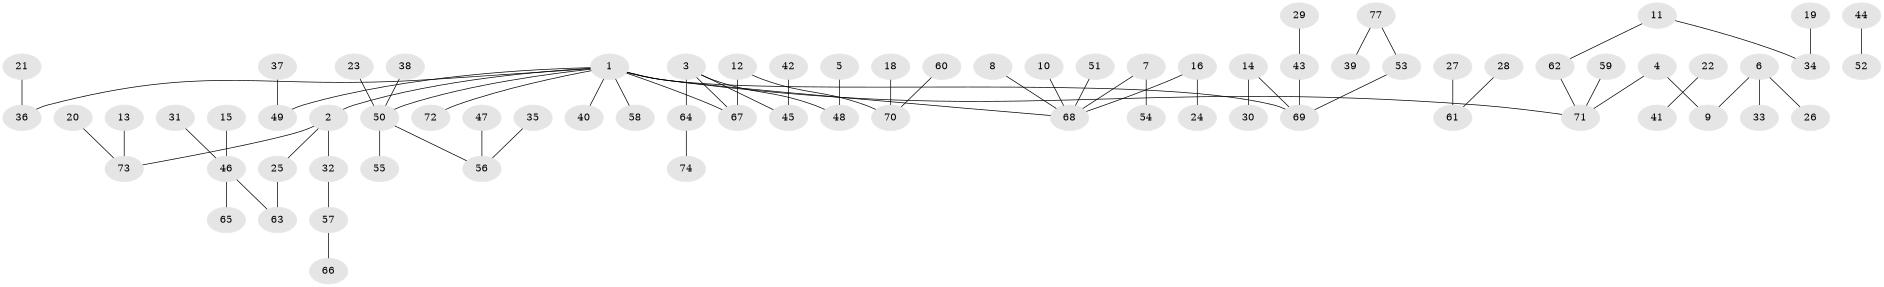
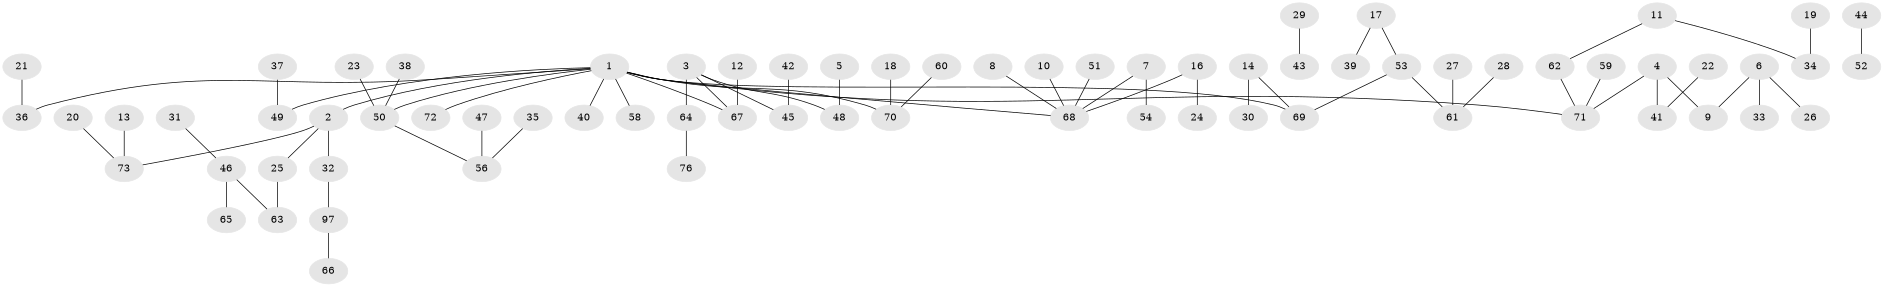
(1376, 16) -> (1376, 16)
(814, 92) -> (752, 88)
(1300, 92) -> none
none -> (1427, 92)
none -> (1657, 92)
(226, 118) -> none
(380, 169) -> none
(686, 169) -> (686, 169)
(329, 220) -> (329, 220)
